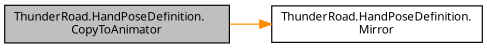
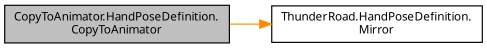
(117, 24) -> (117, 24)
